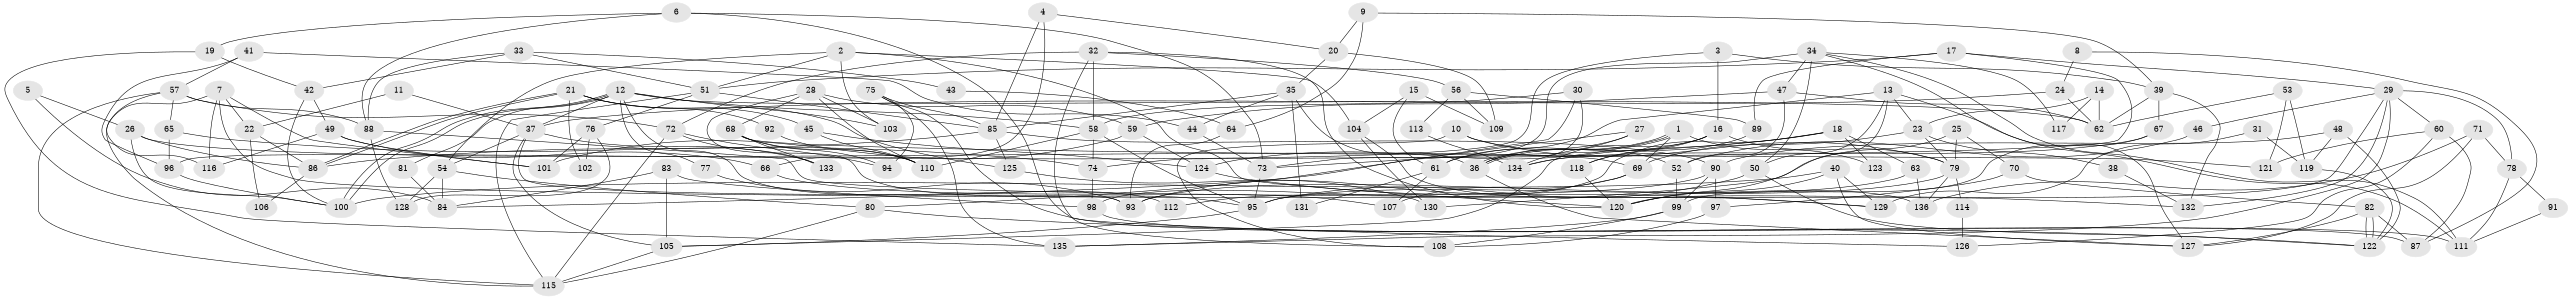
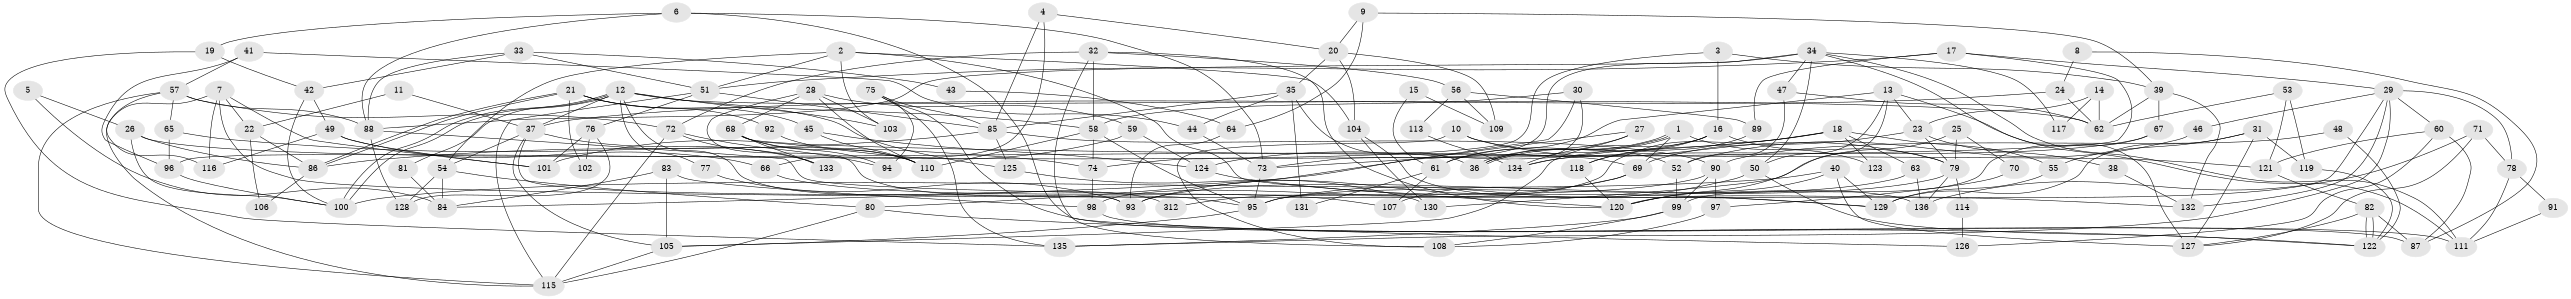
none -> (981, 75)
(1456, 104) -> none
(1384, 110) -> (1352, 89)
(2326, 145) -> none
none -> (2054, 169)
(2223, 197) -> (2337, 197)
(1171, 208) -> (1171, 208)
(1756, 226) -> (2229, 185)
